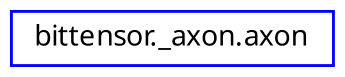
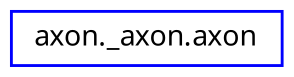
(172, 38) -> (147, 38)
